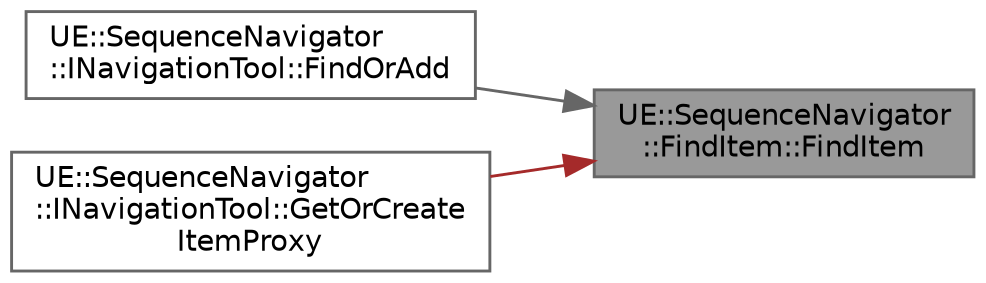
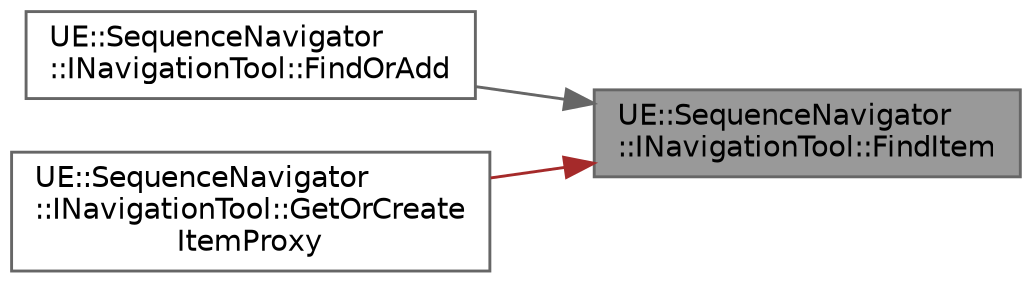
(784, 133) -> (807, 133)
